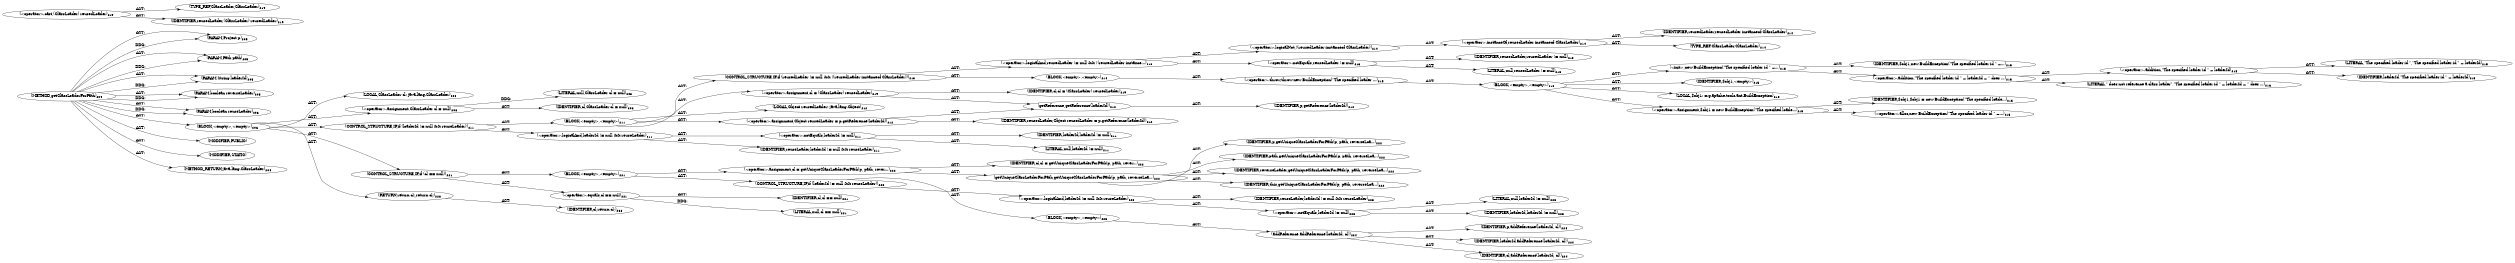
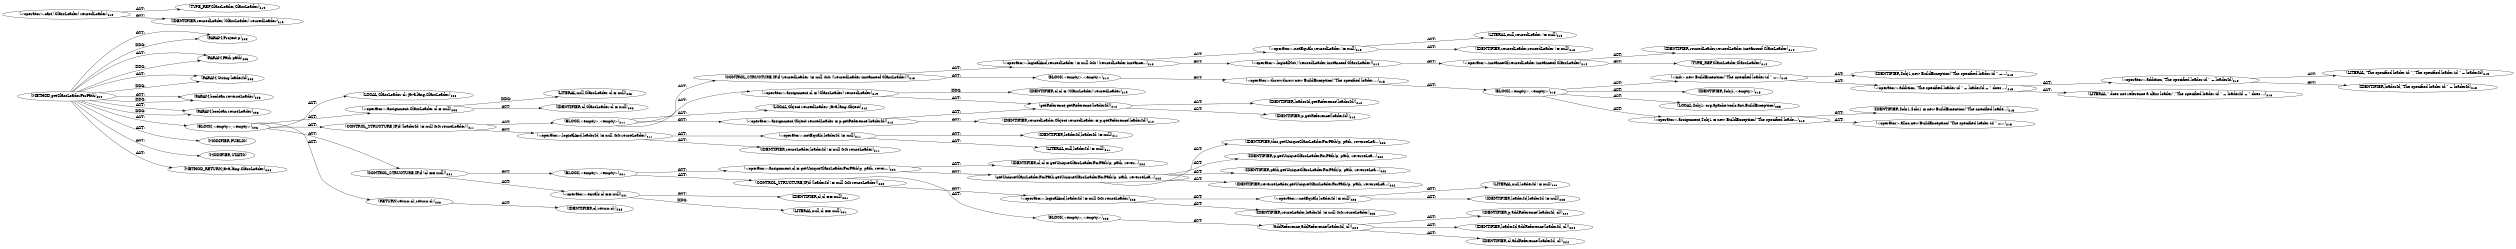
(956, 91) -> (957, 91)
(1777, 96) -> (1778, 106)
none -> (1315, 102)
